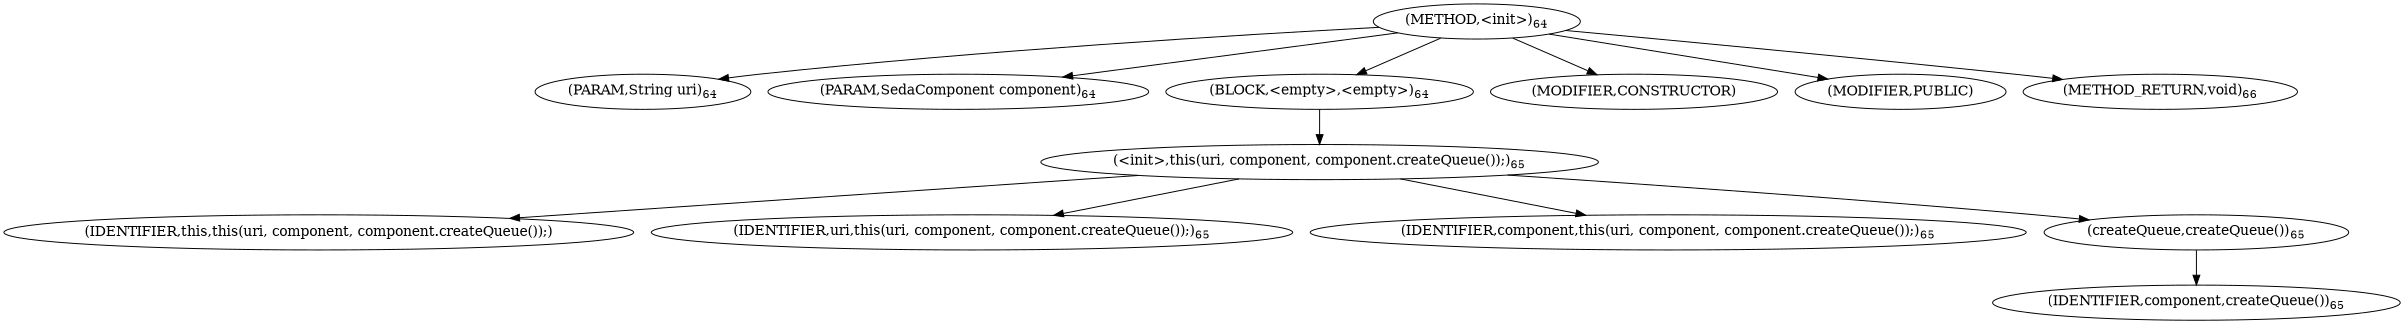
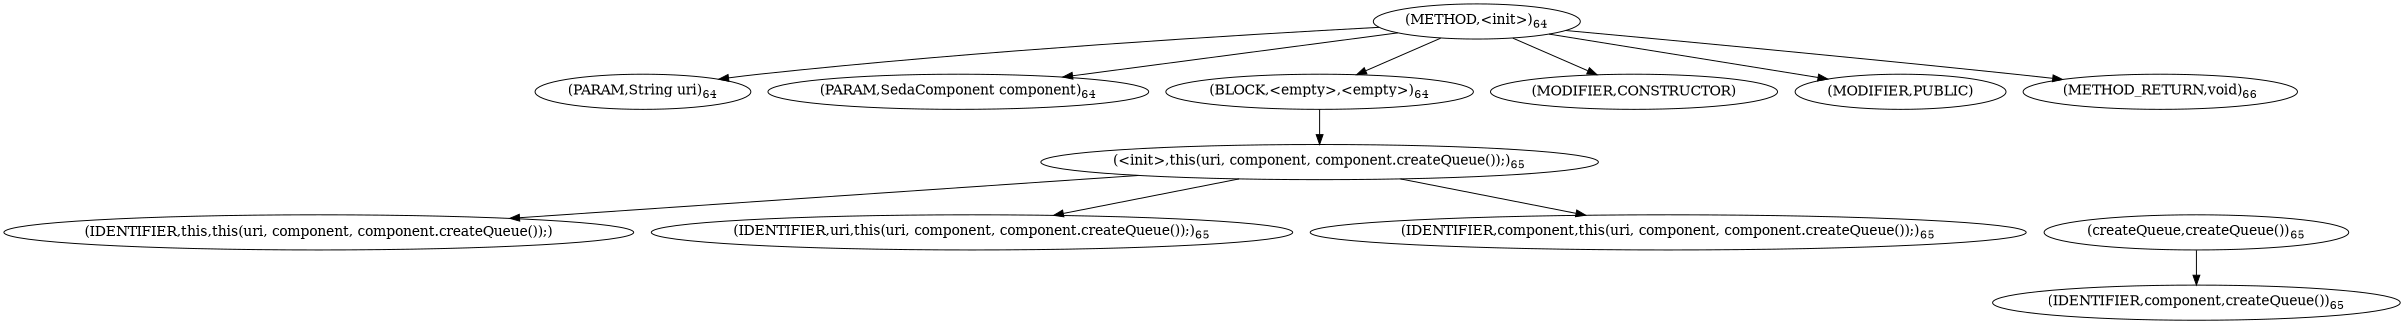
(1793, 195) -> none
